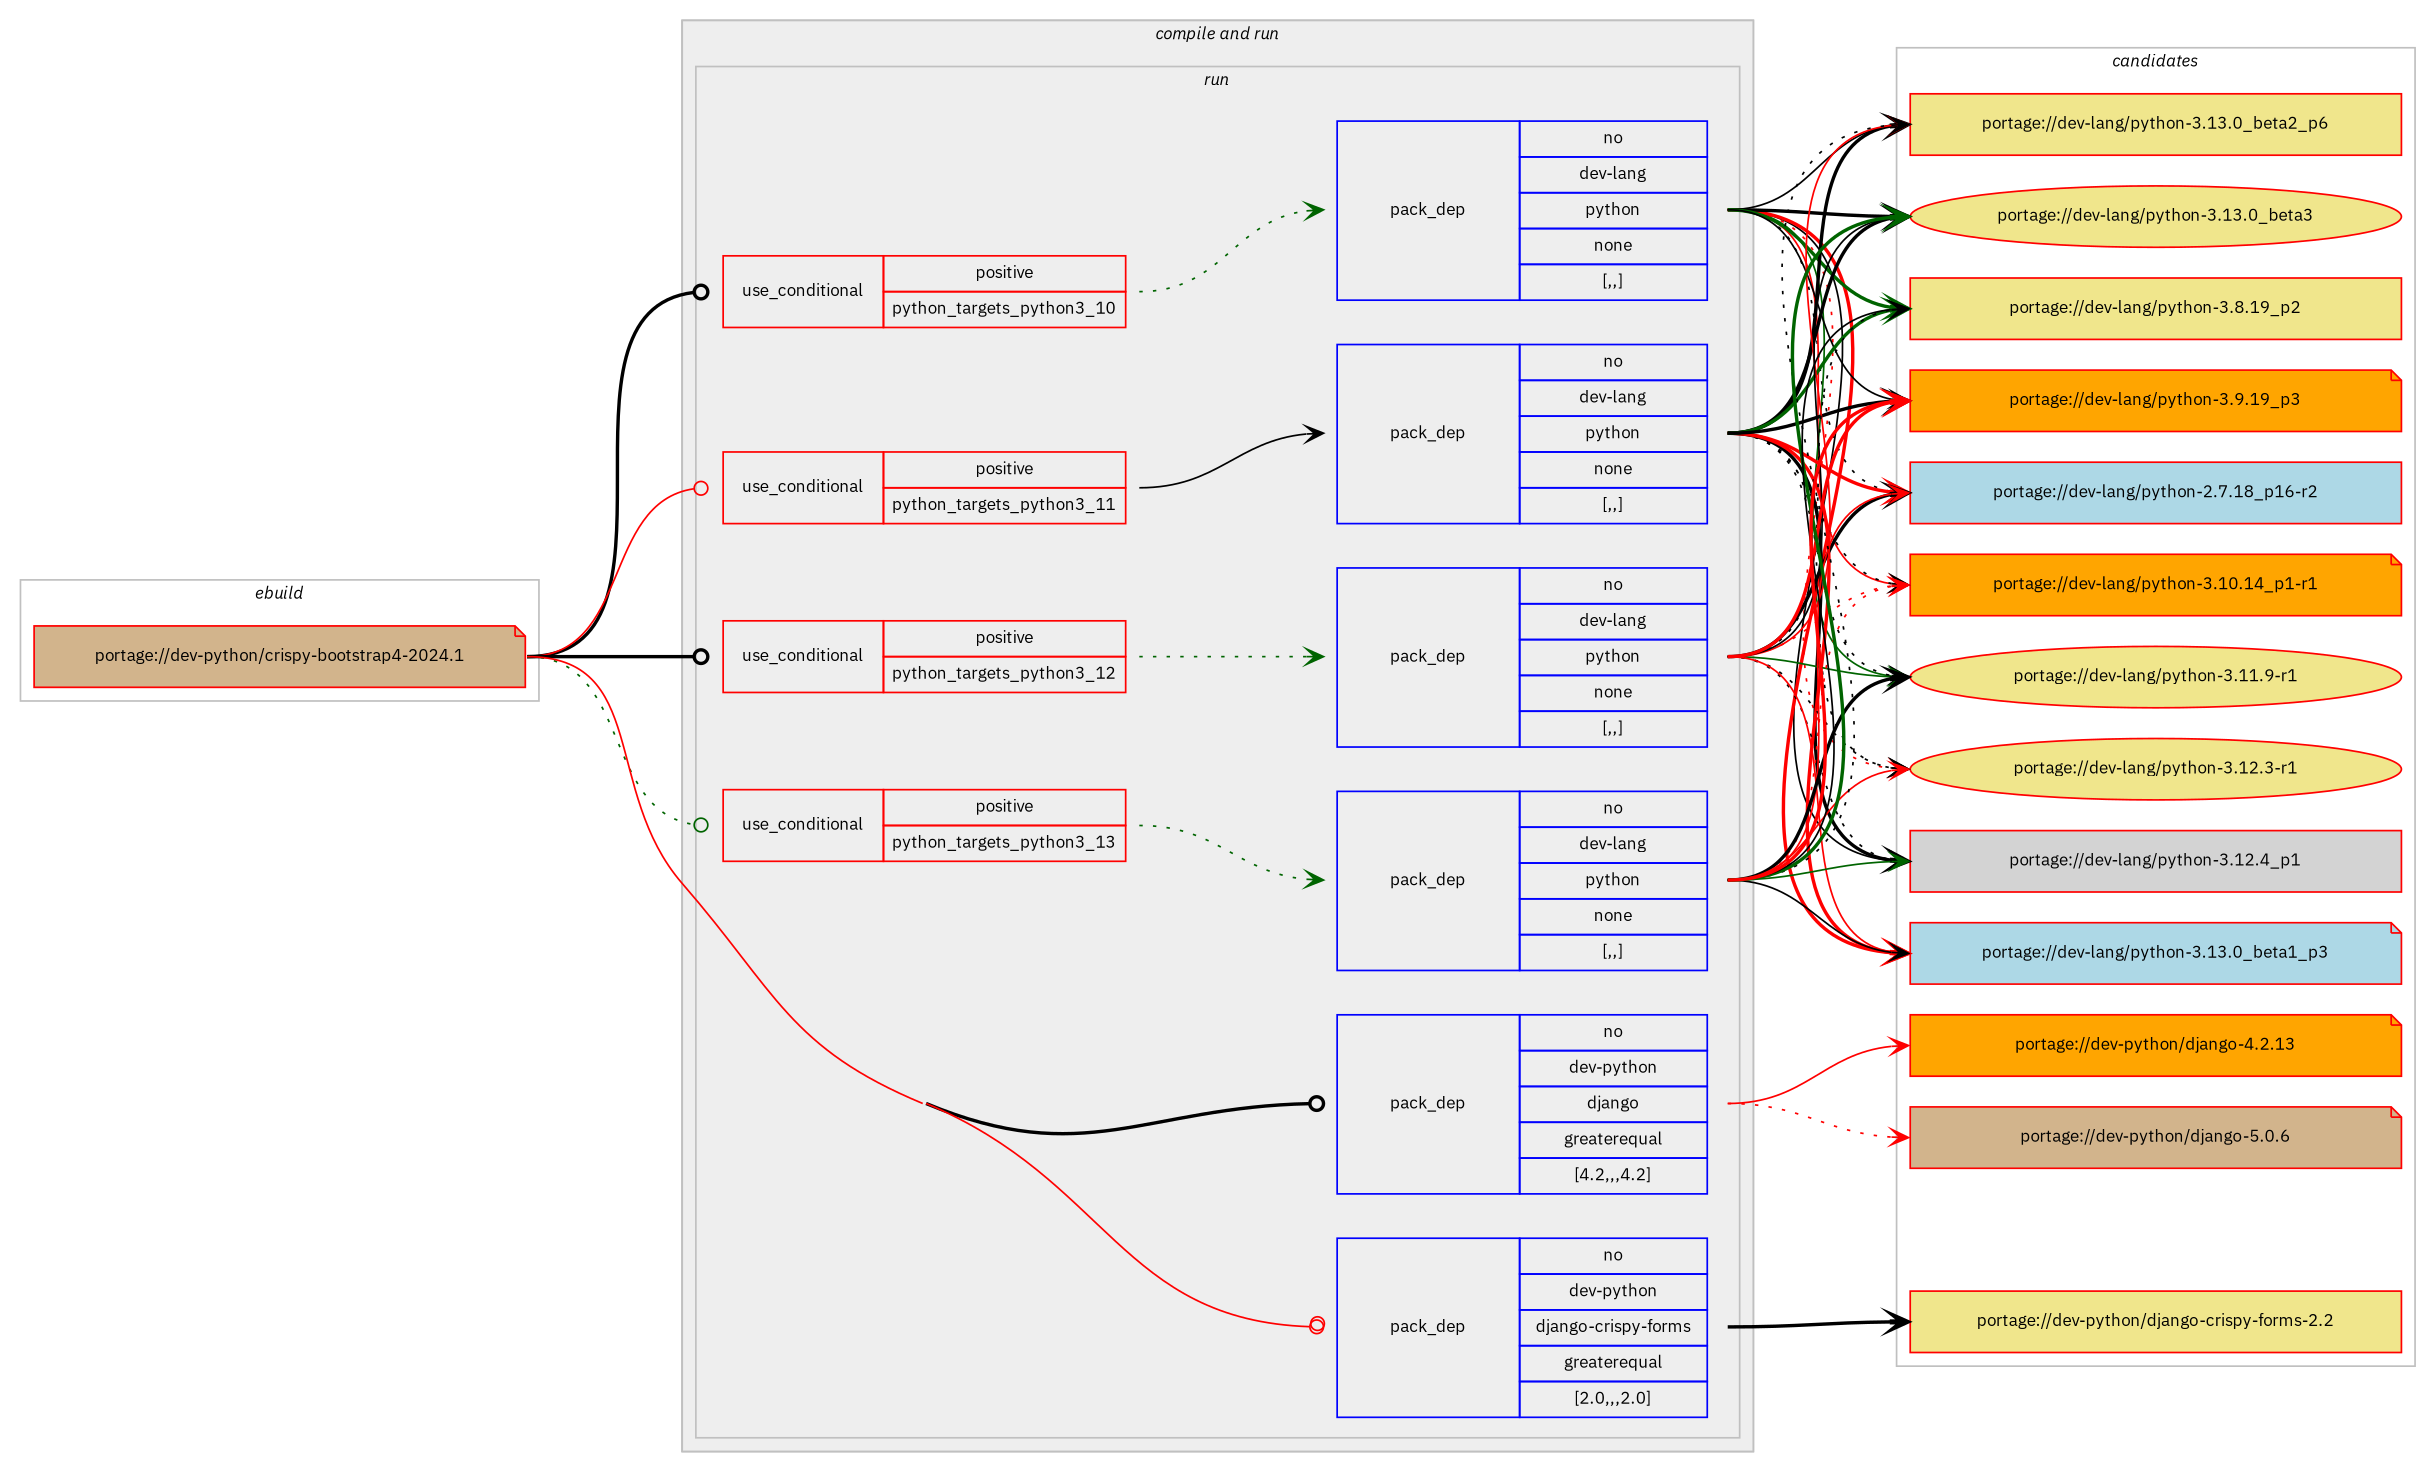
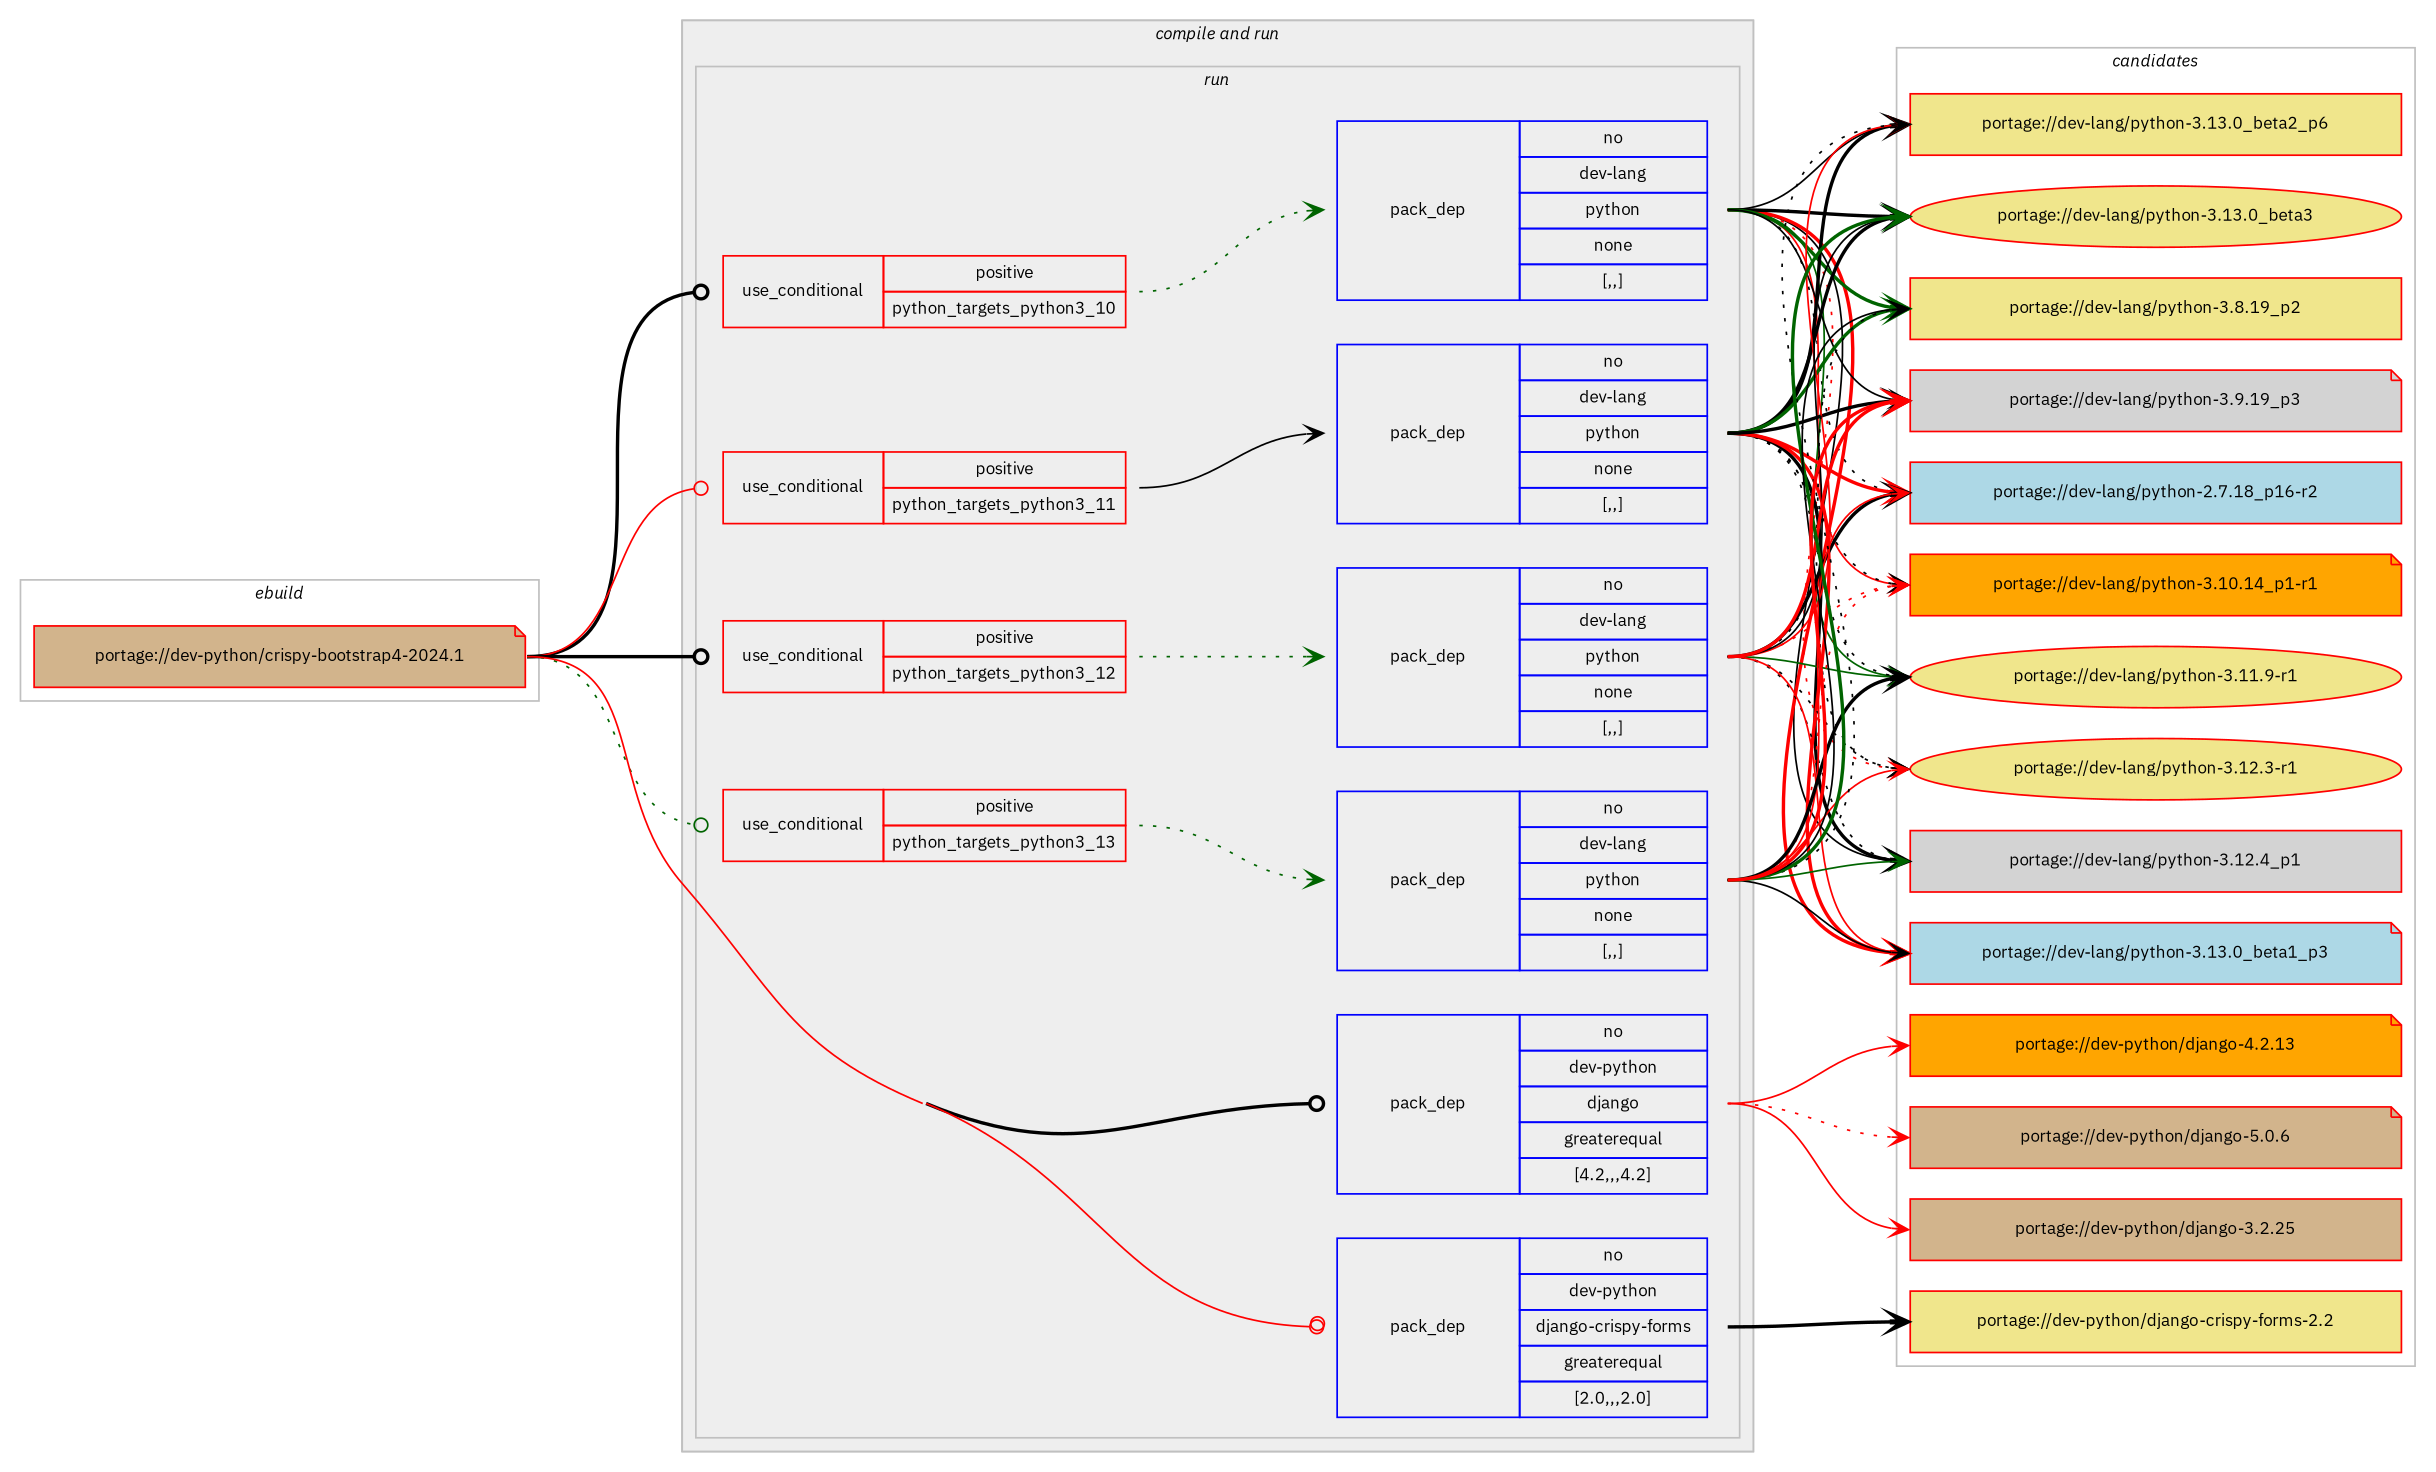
(2156, 401) -> (2156, 401)
none -> (2156, 1230)
